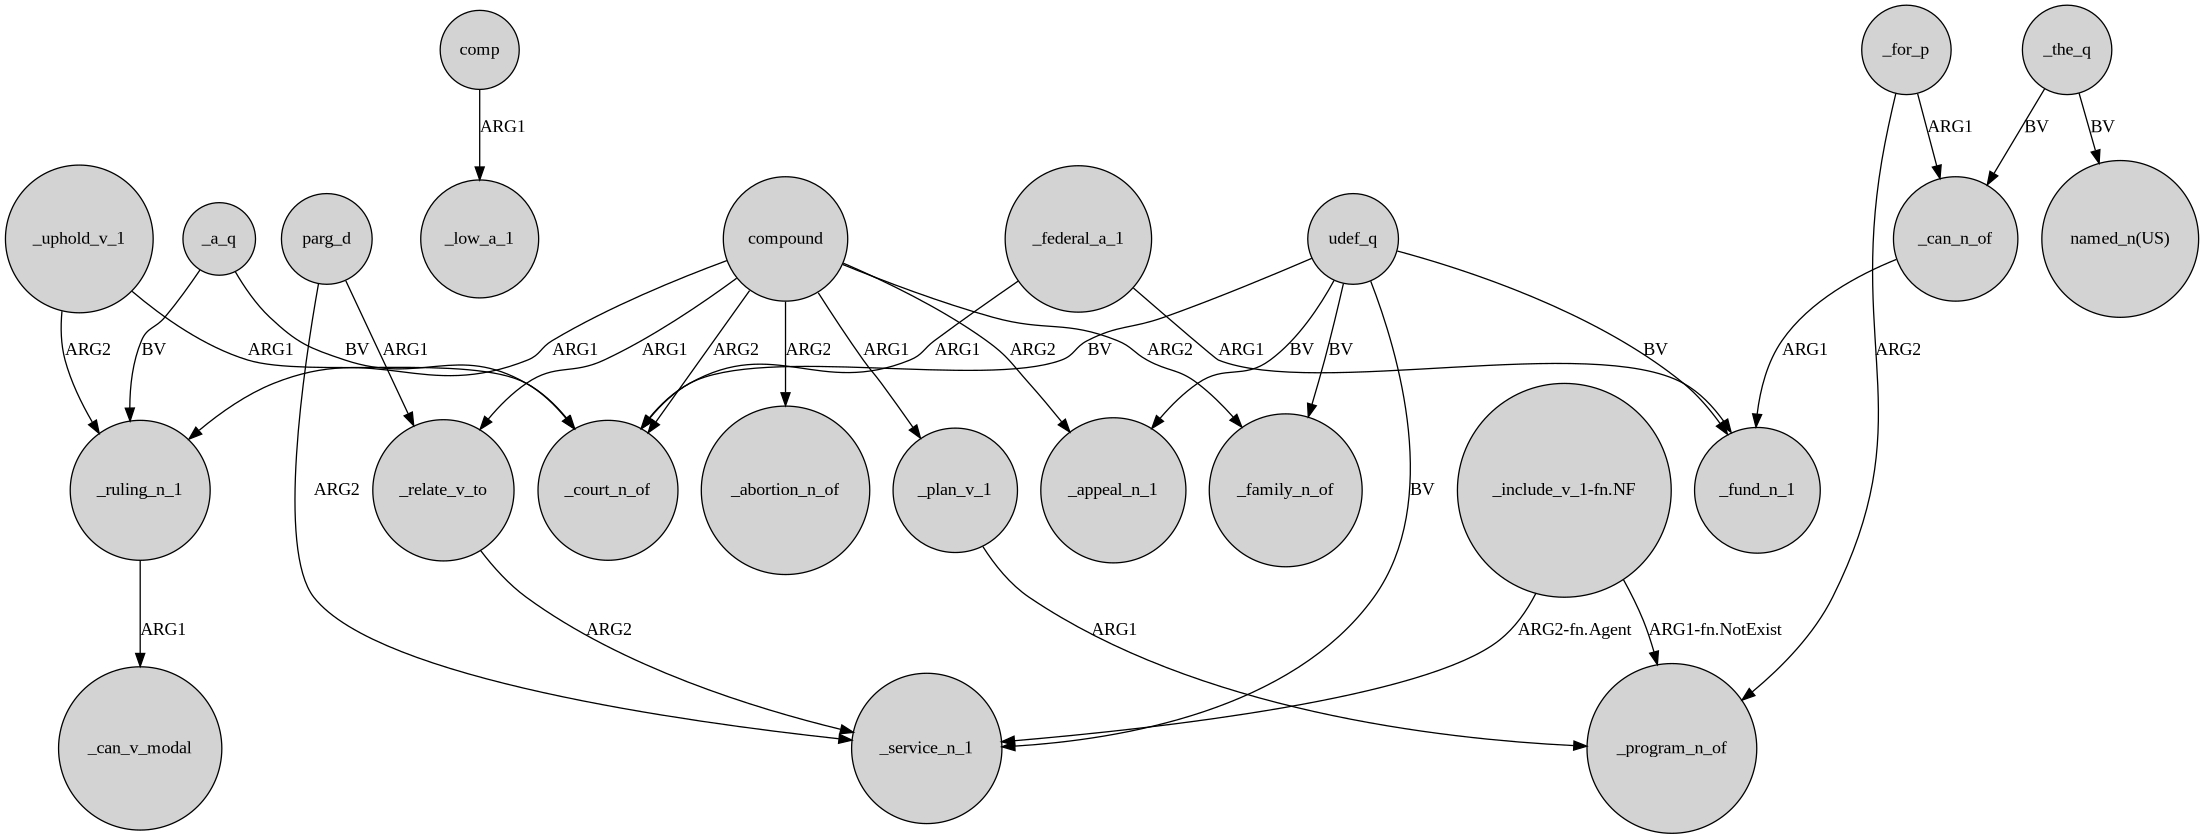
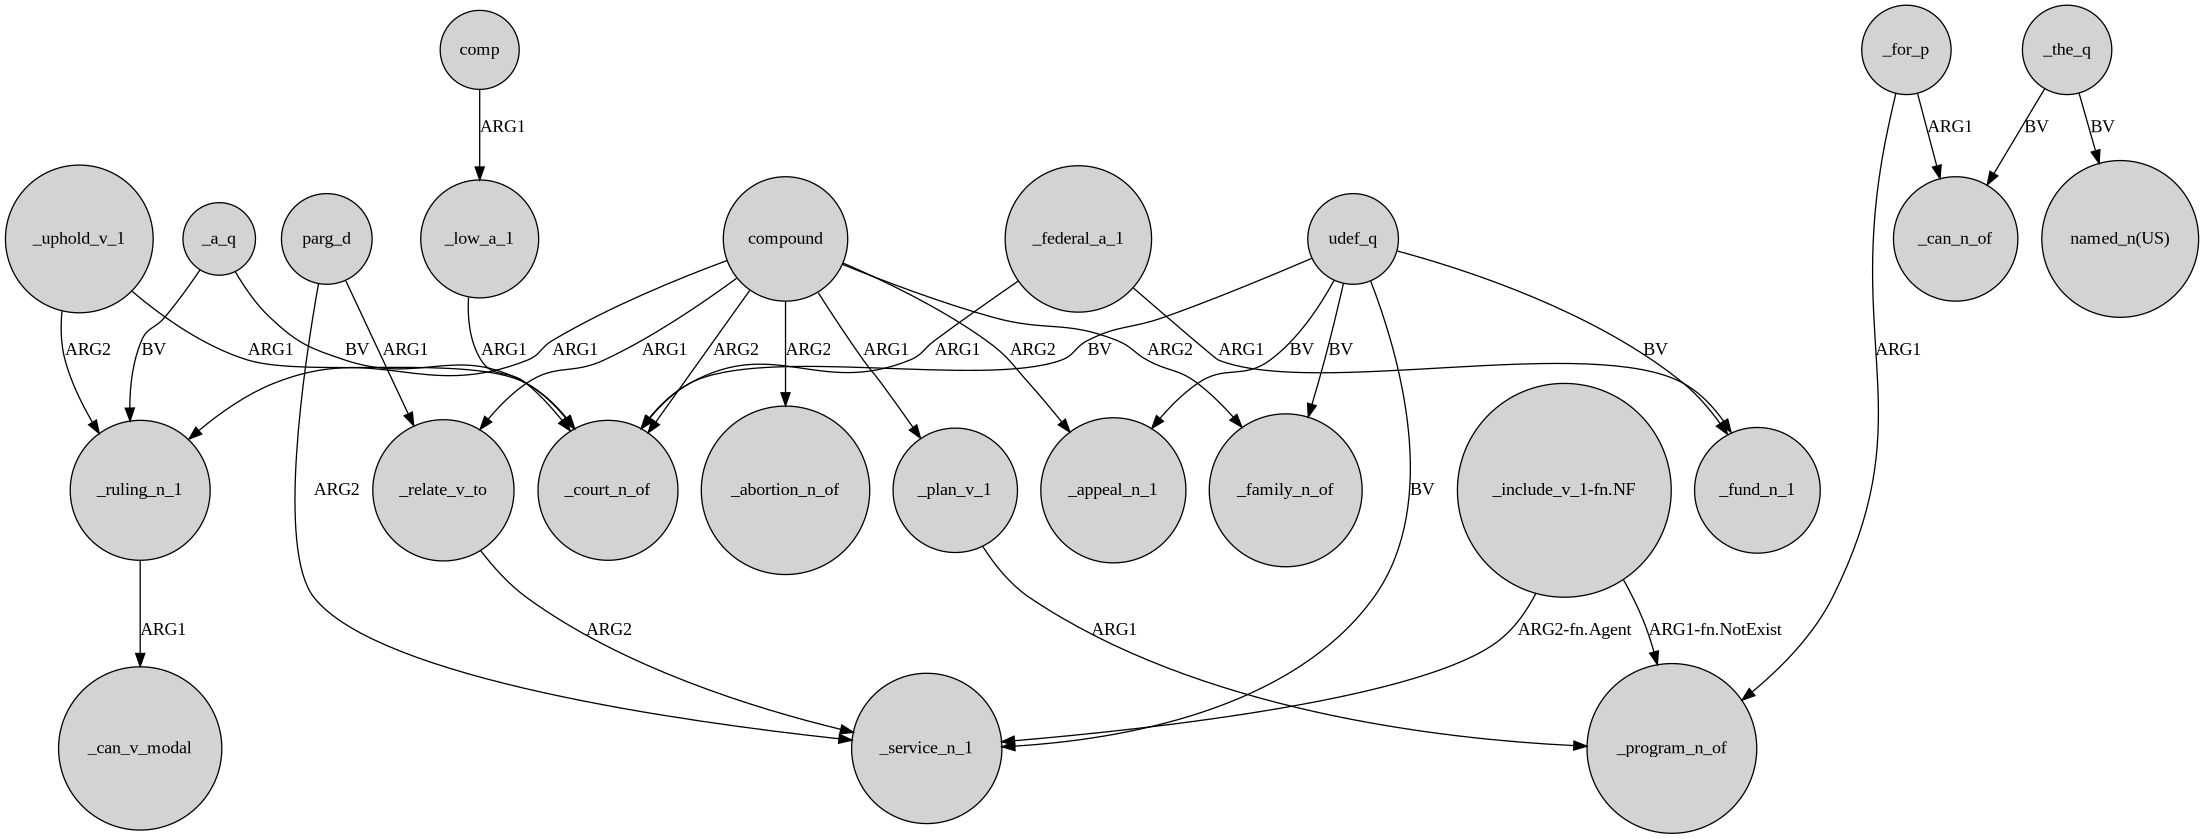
(1803, 317) -> none
(1899, 350) -> (1899, 350)
none -> (480, 359)
